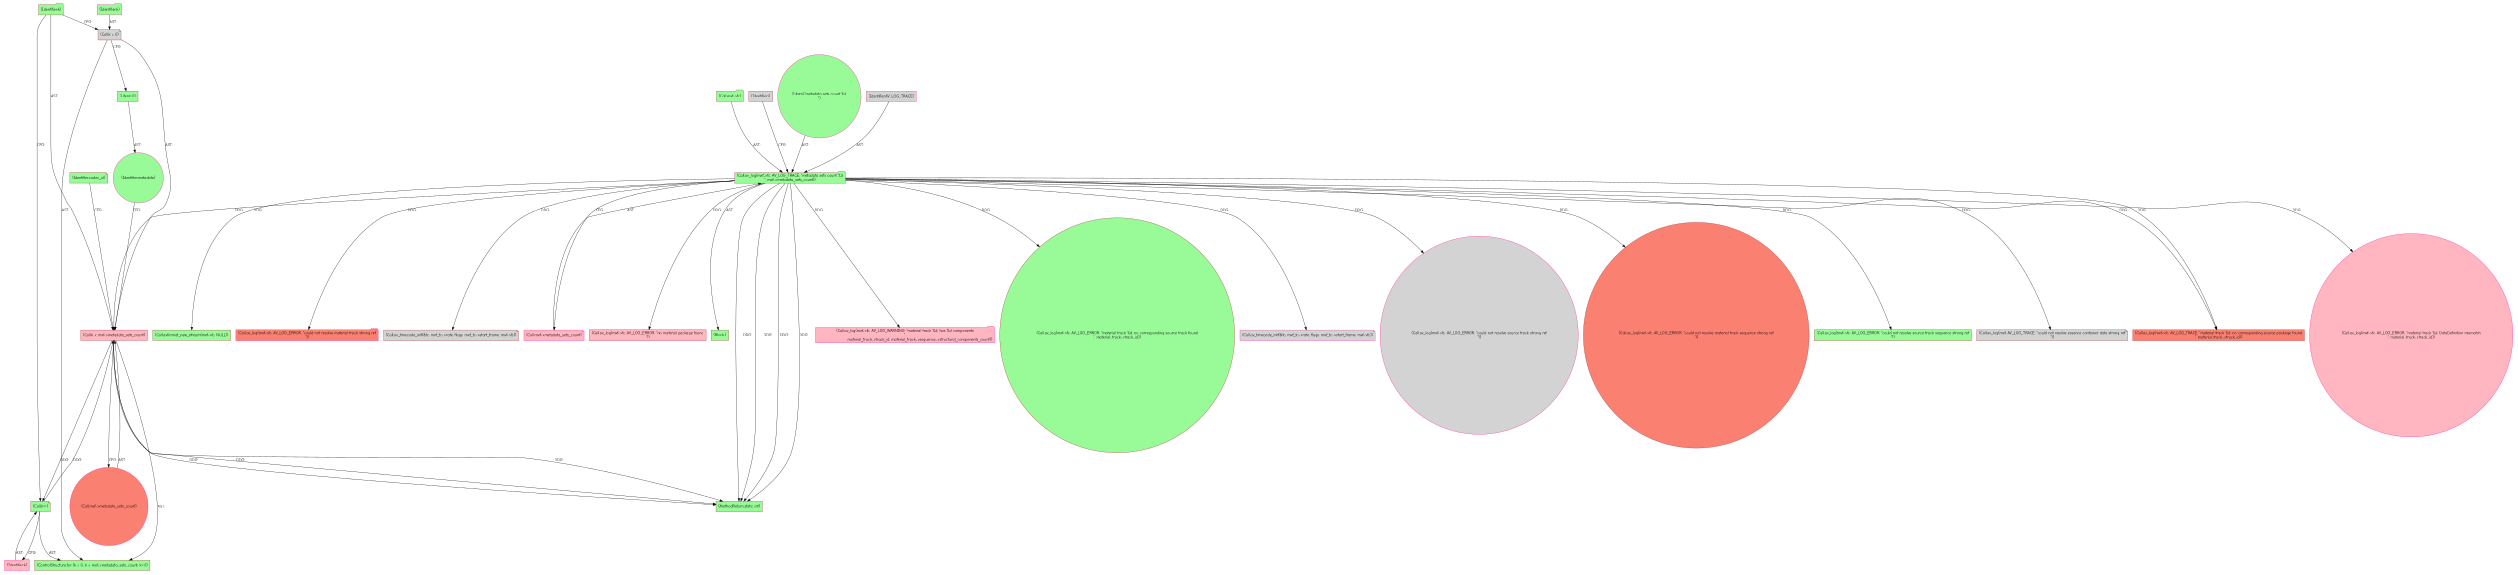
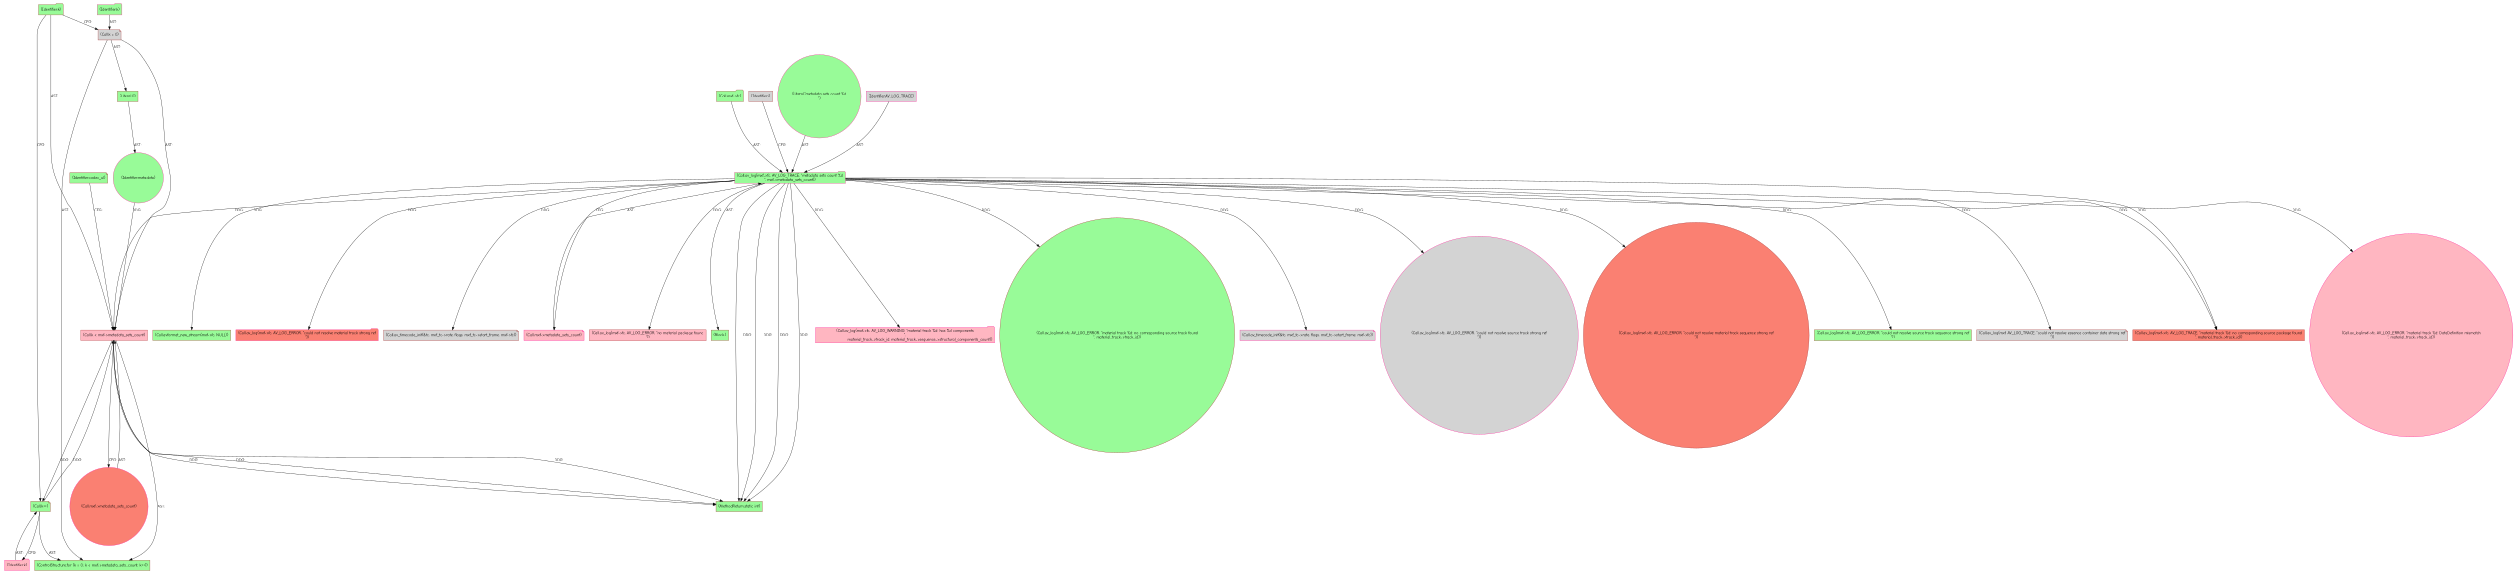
(118, 47) -> (118, 47)
(138, 210) -> (138, 210)
